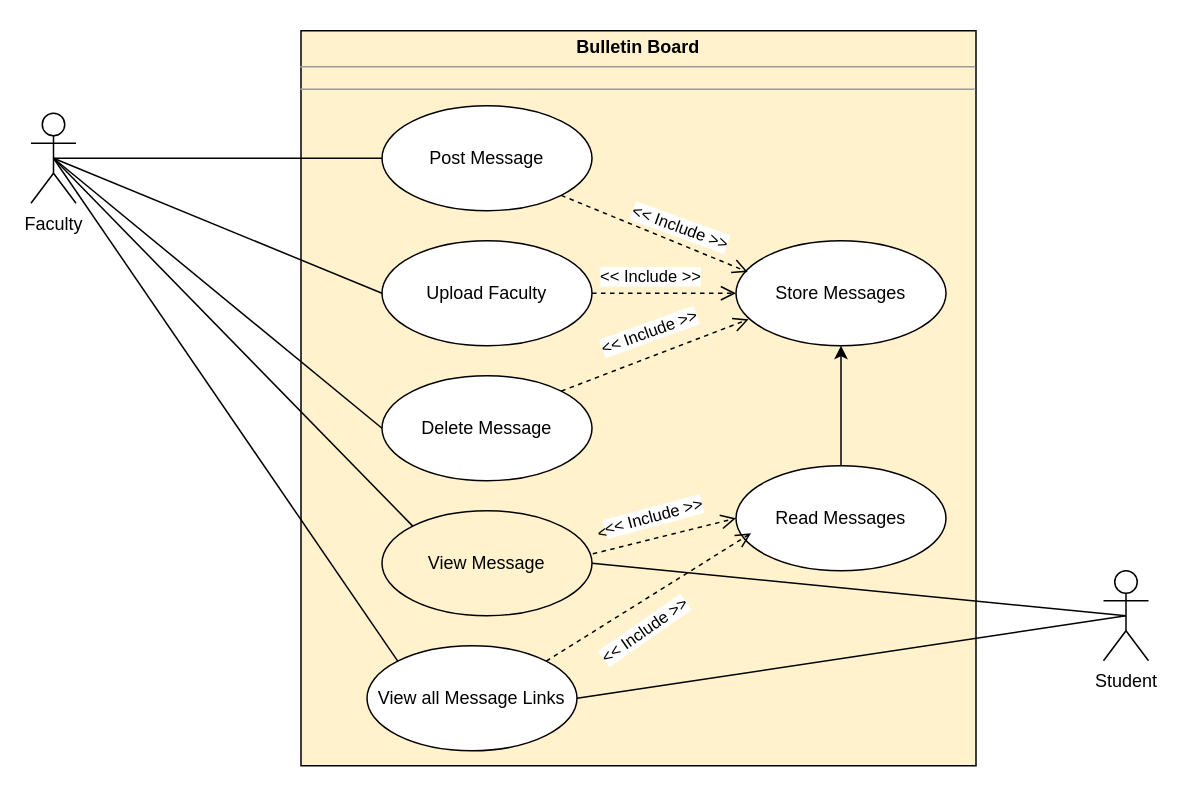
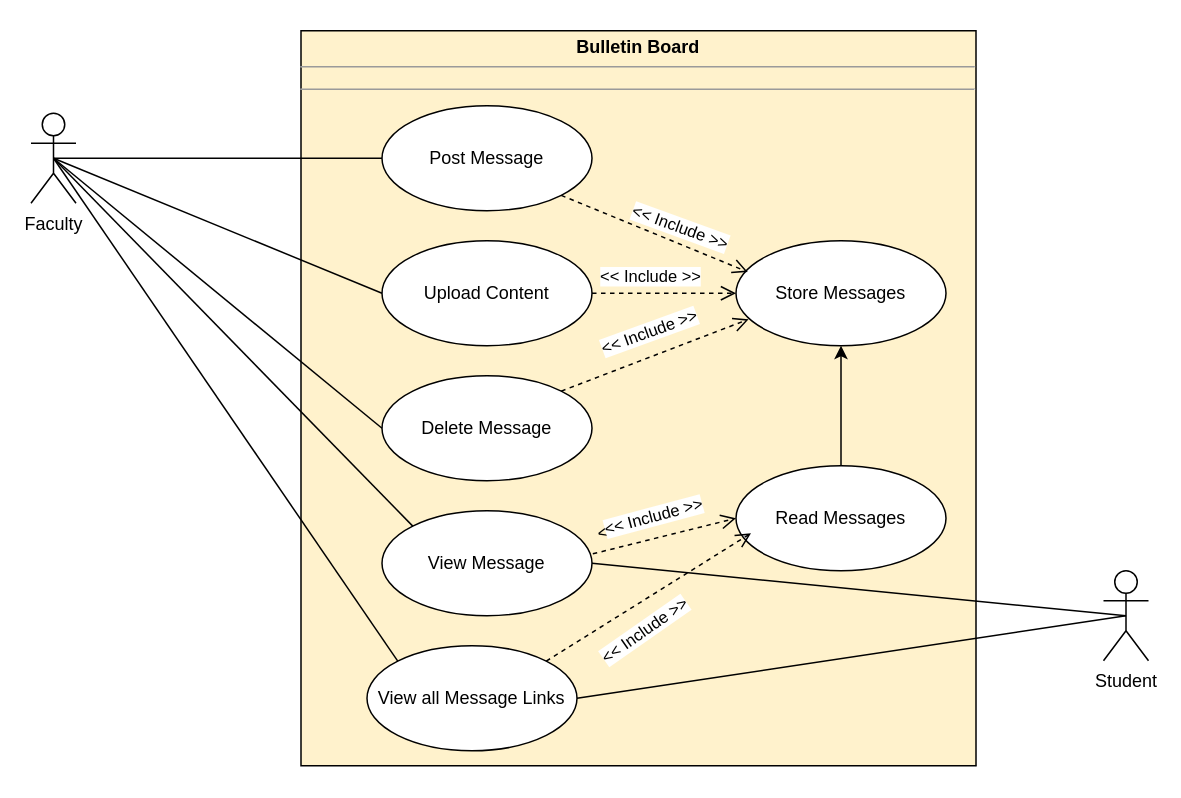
(487, 293) -> (487, 293)
(487, 563) -> (487, 563)
